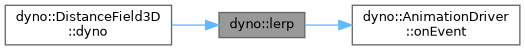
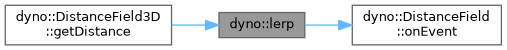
(88, 25) -> (88, 25)
(436, 25) -> (427, 25)
